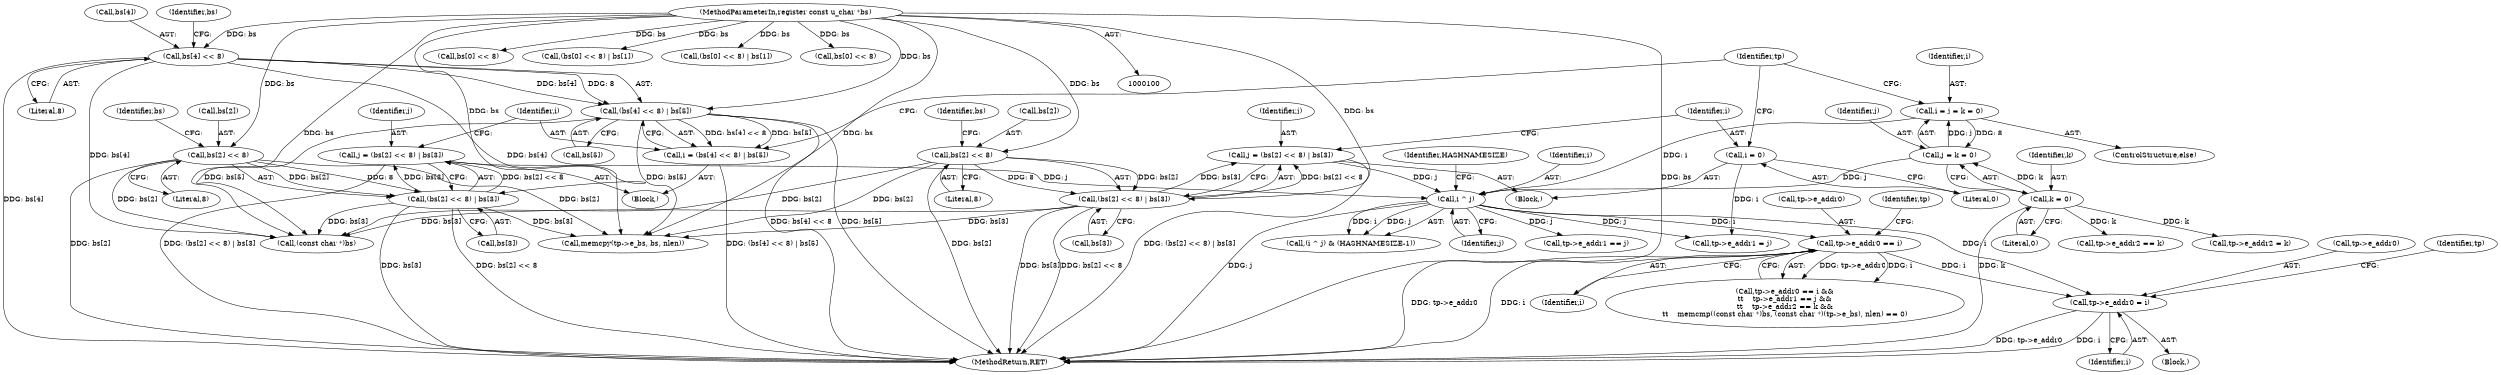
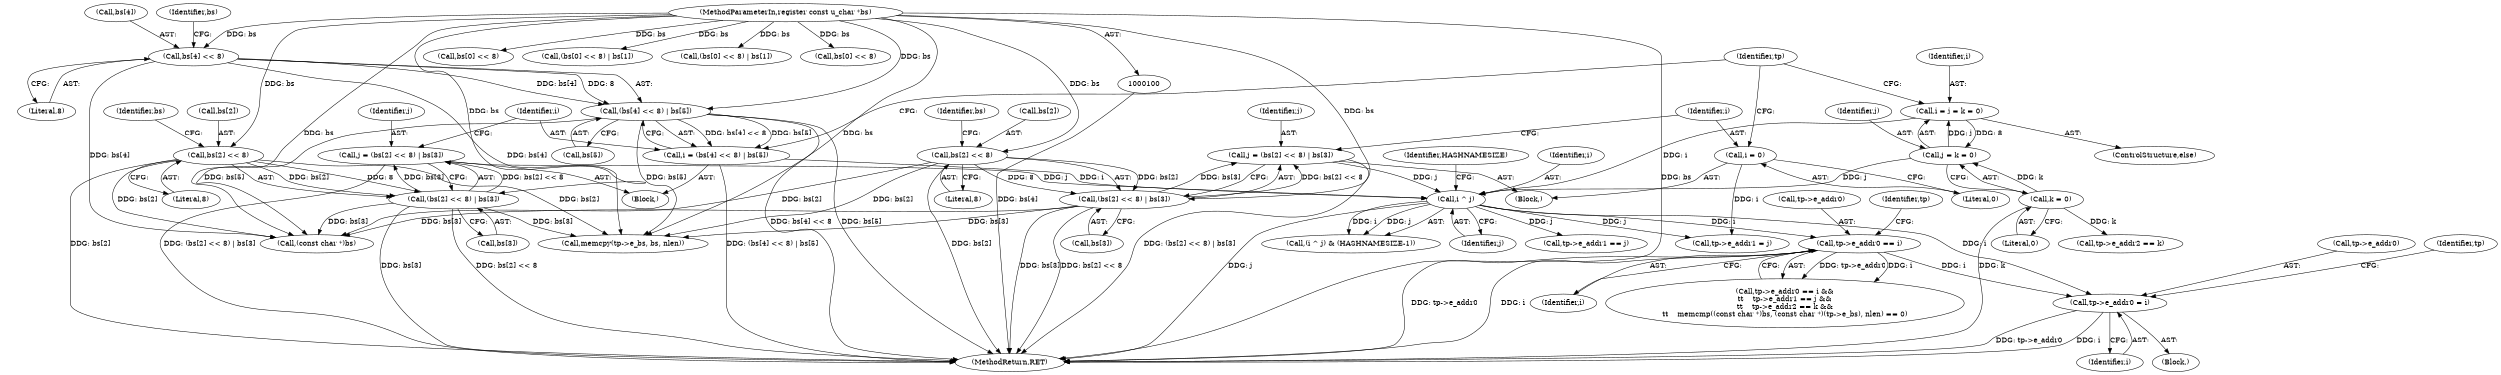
(2051, 156) -> none
none -> (1072, 175)
(2250, 244) -> none
(286, 346) -> (997, 182)
